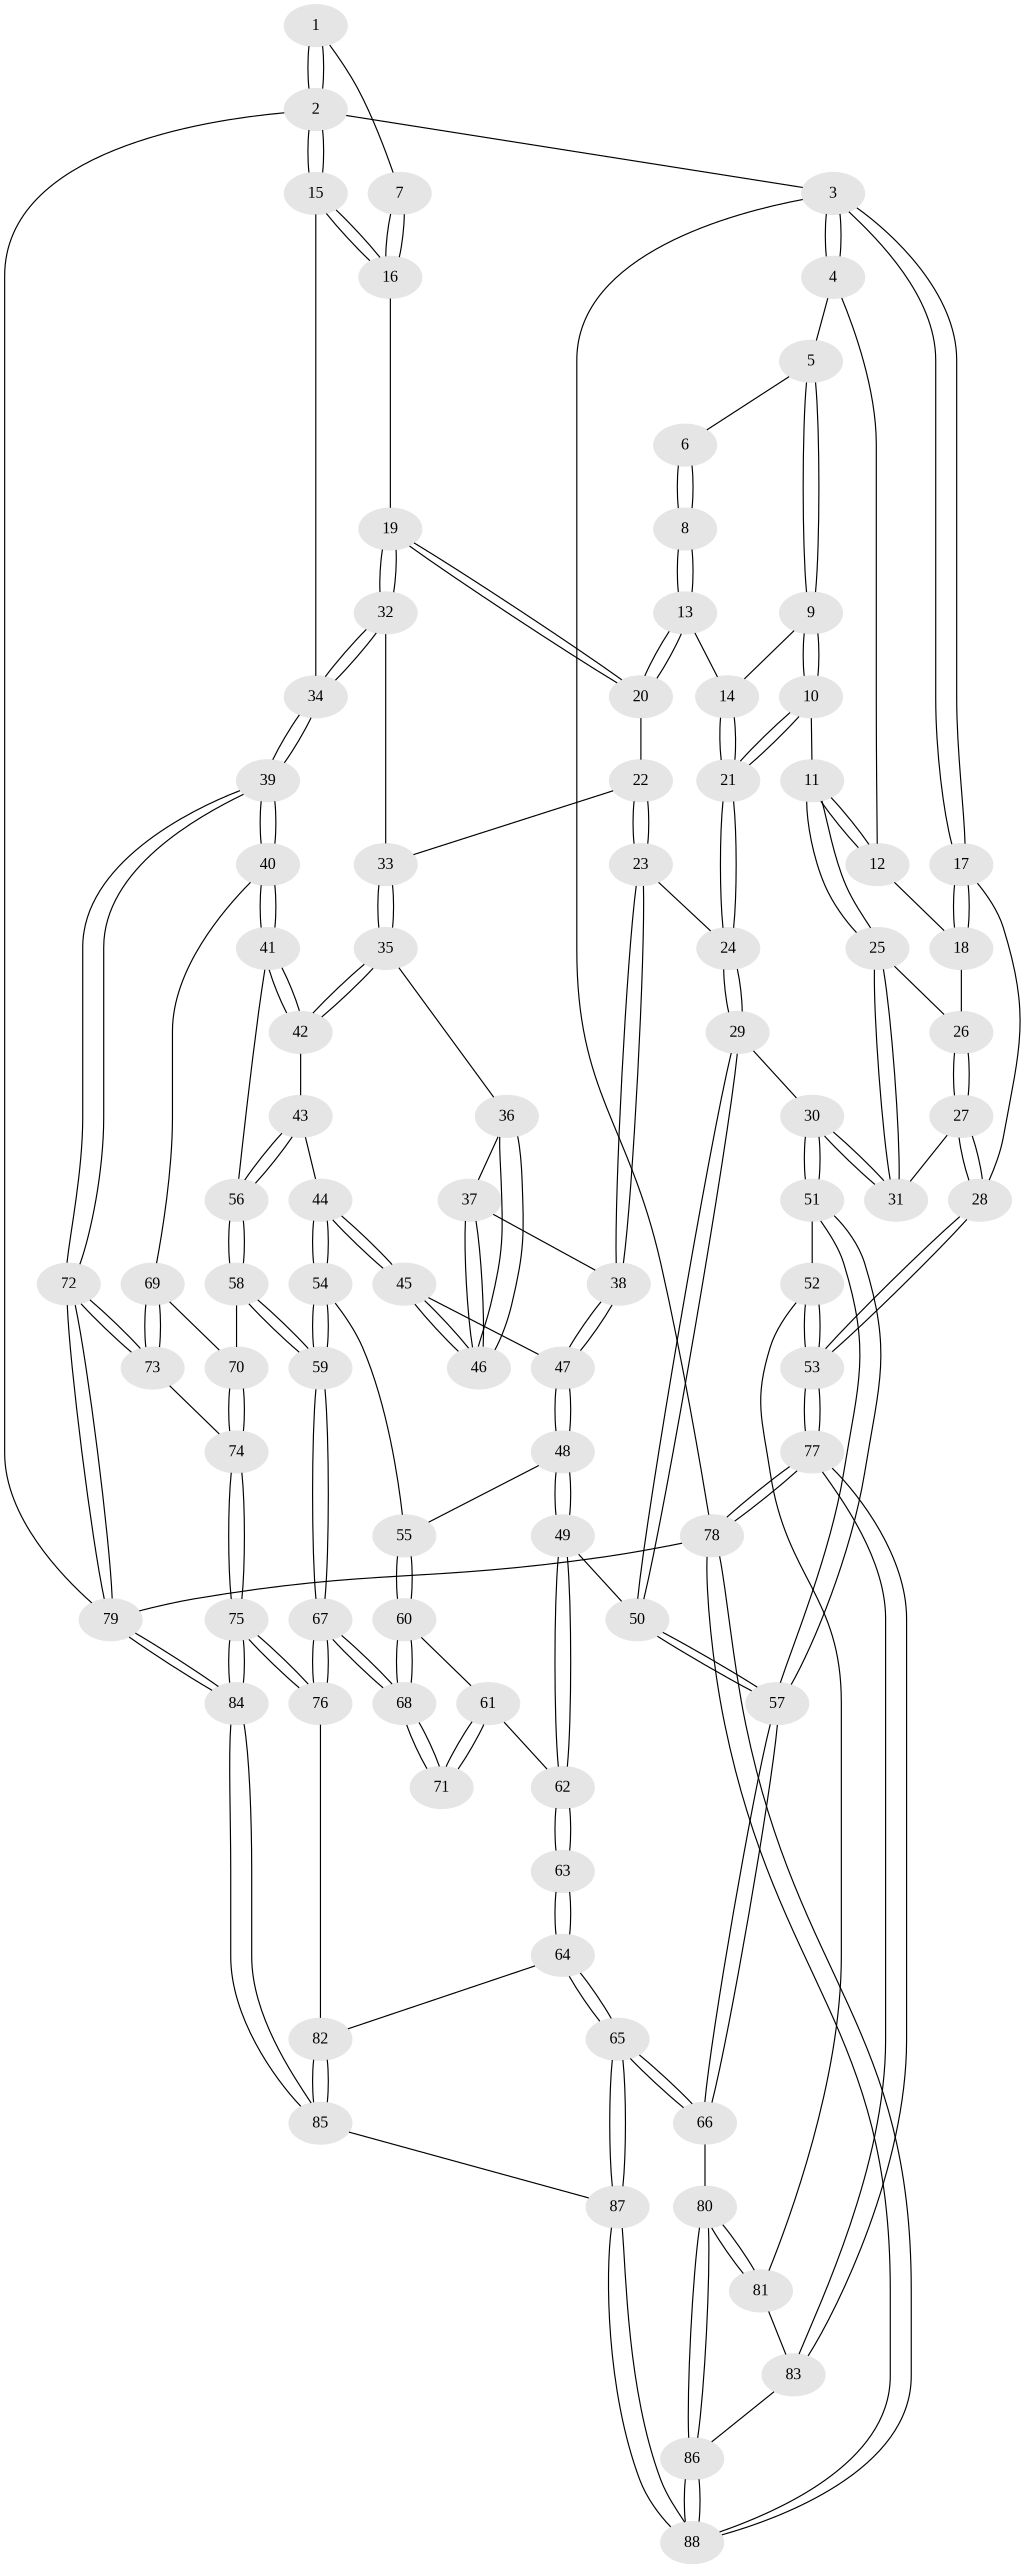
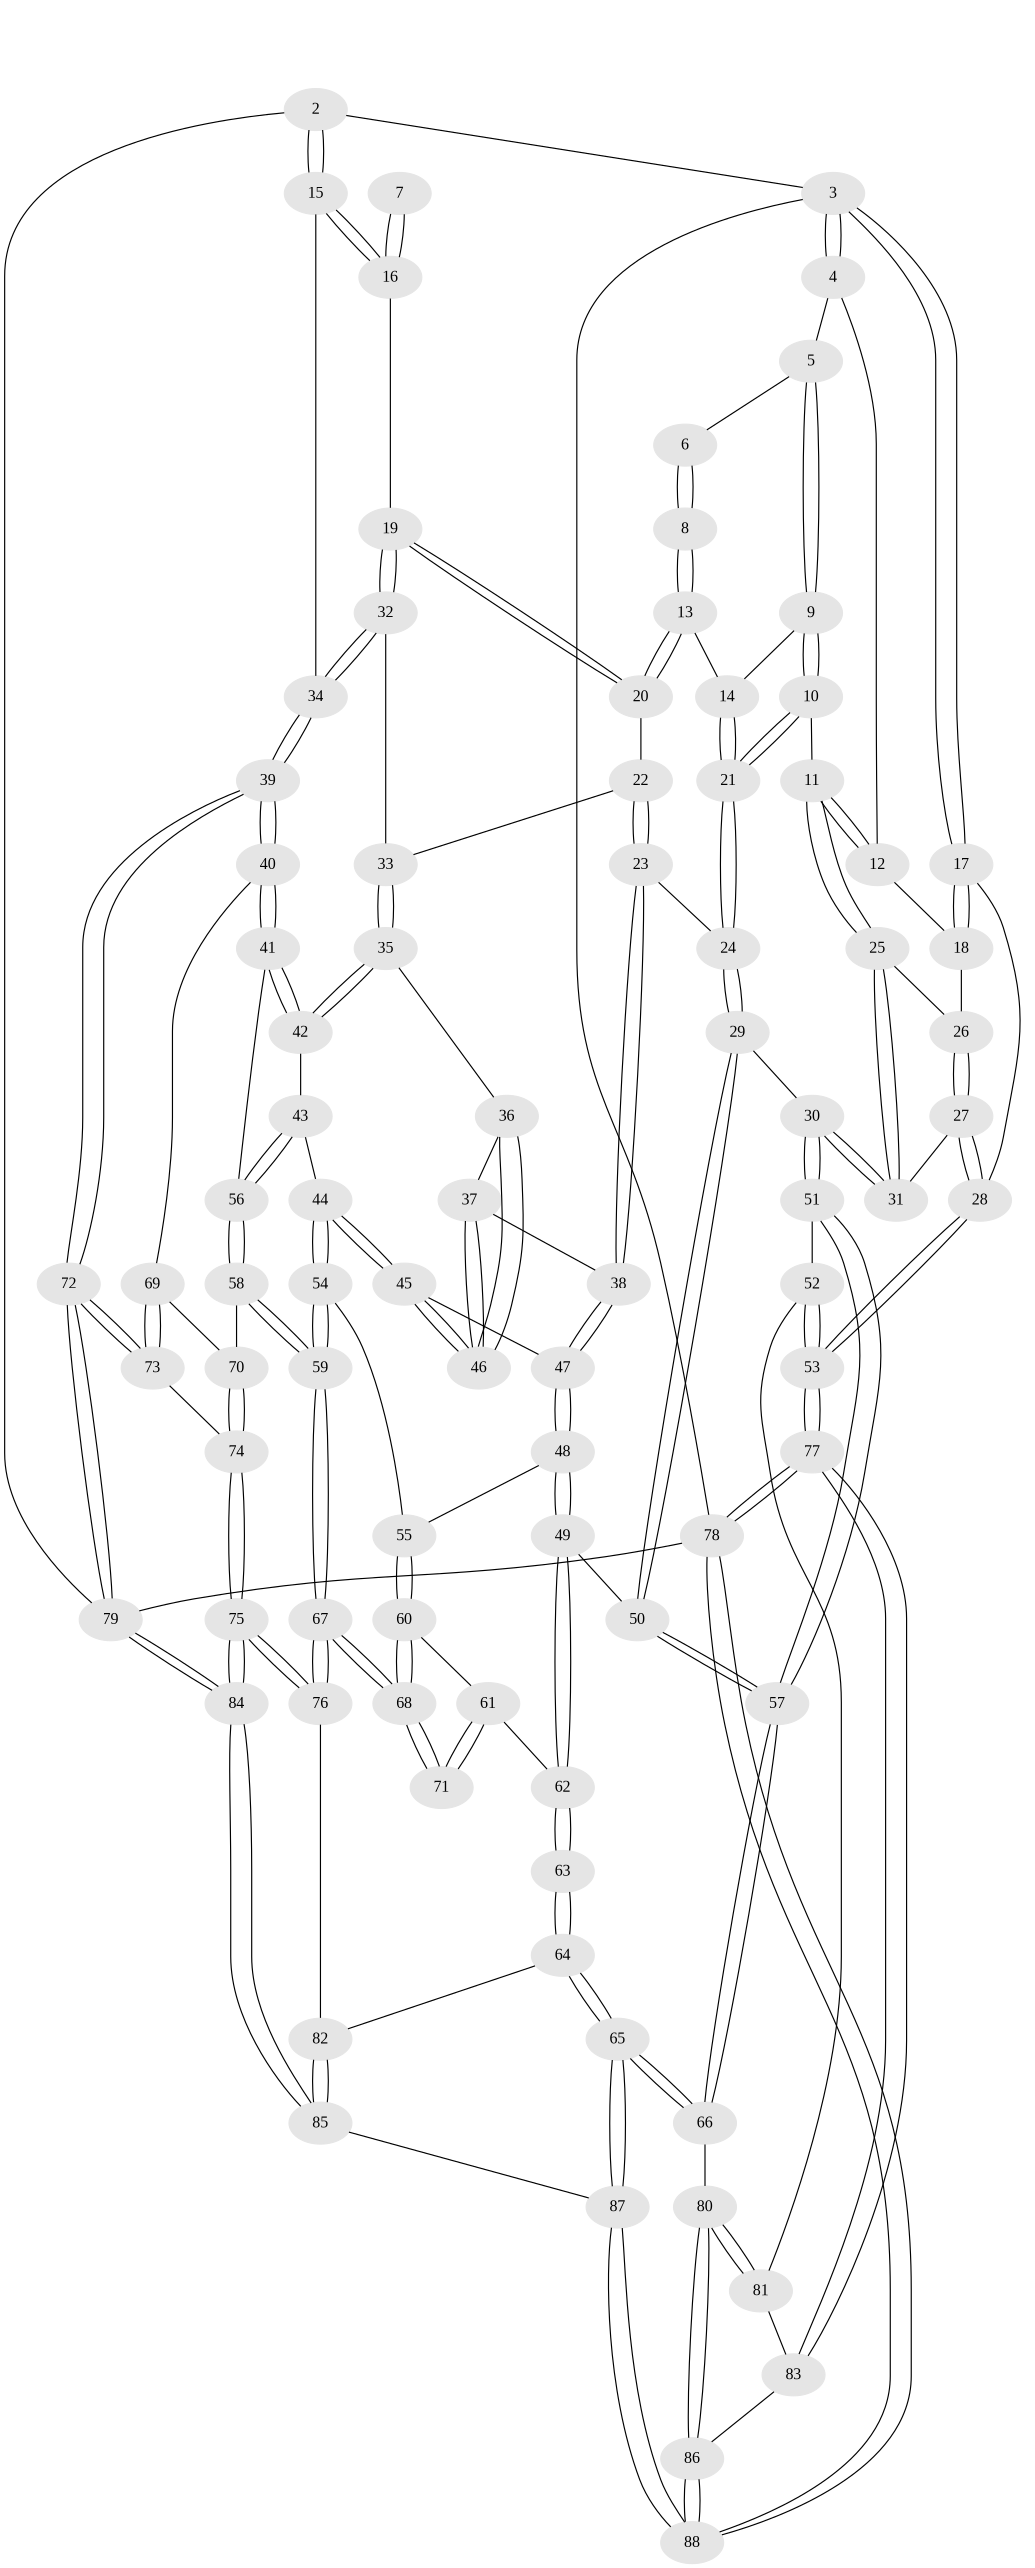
(316, 26) -> none
